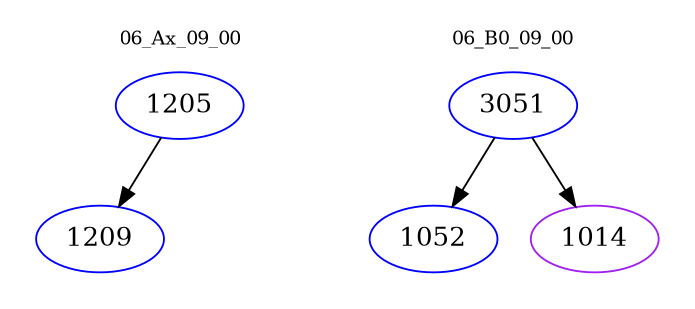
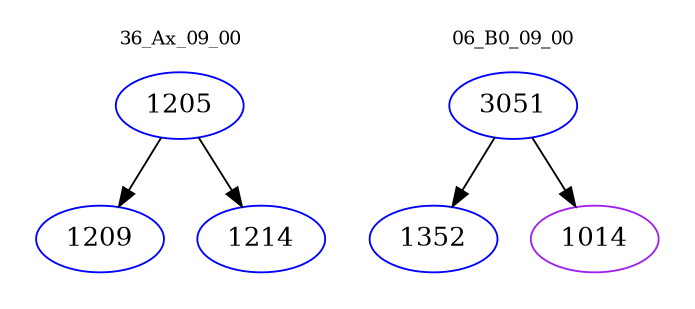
(181, 40) -> (181, 40)
none -> (261, 239)
(434, 239) -> (434, 239)
